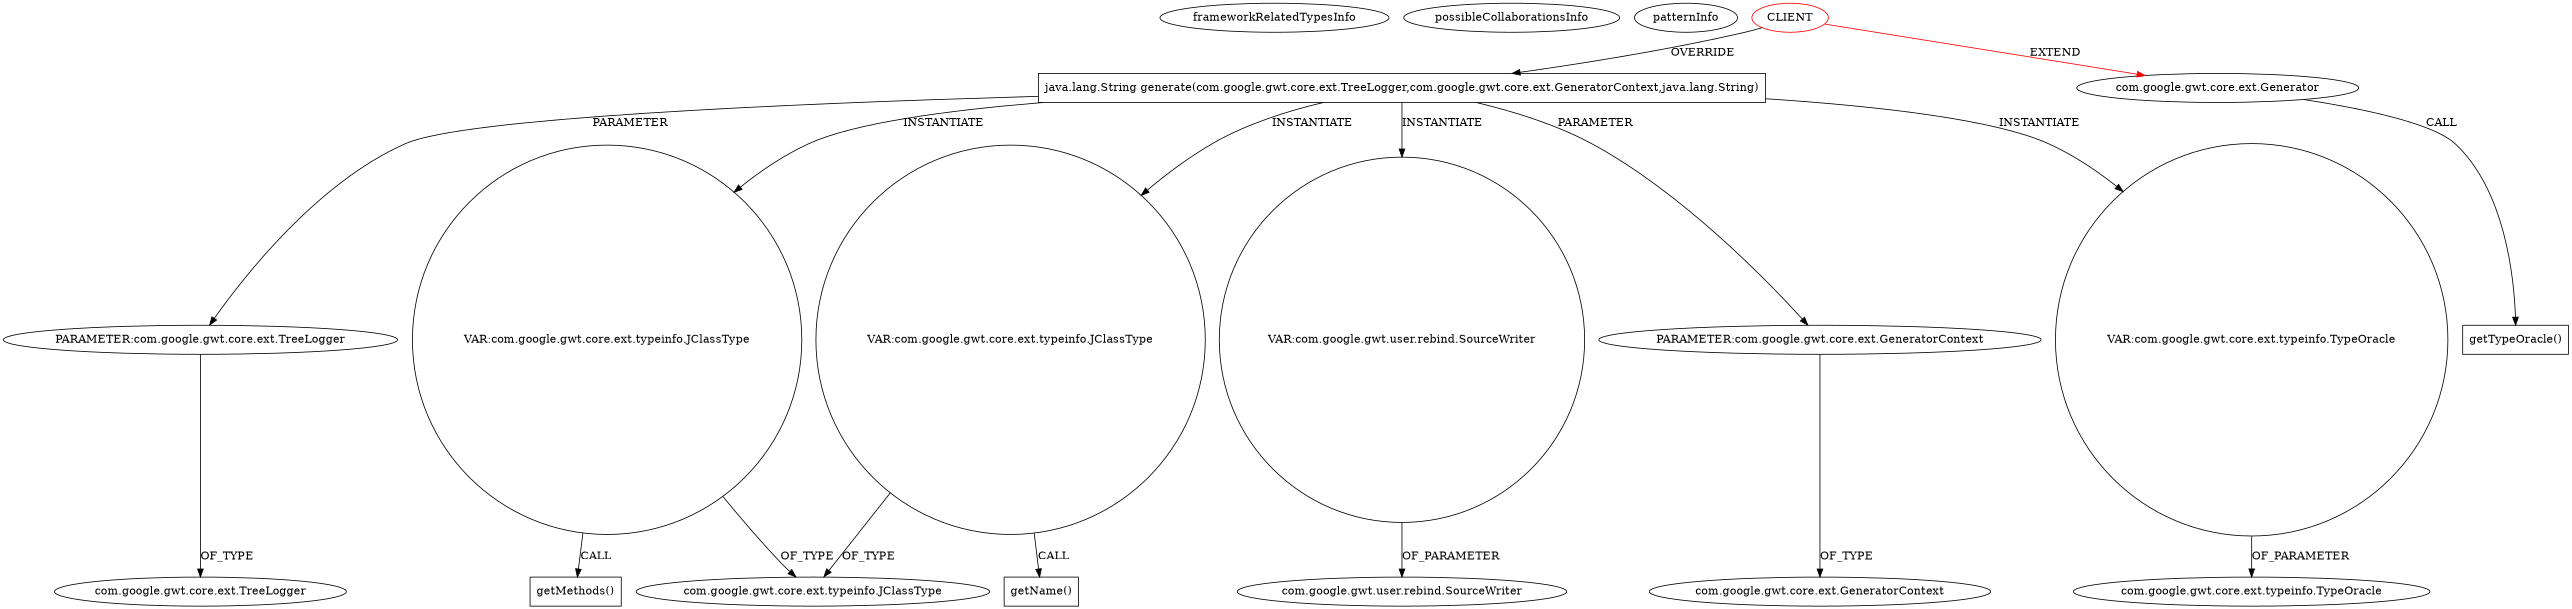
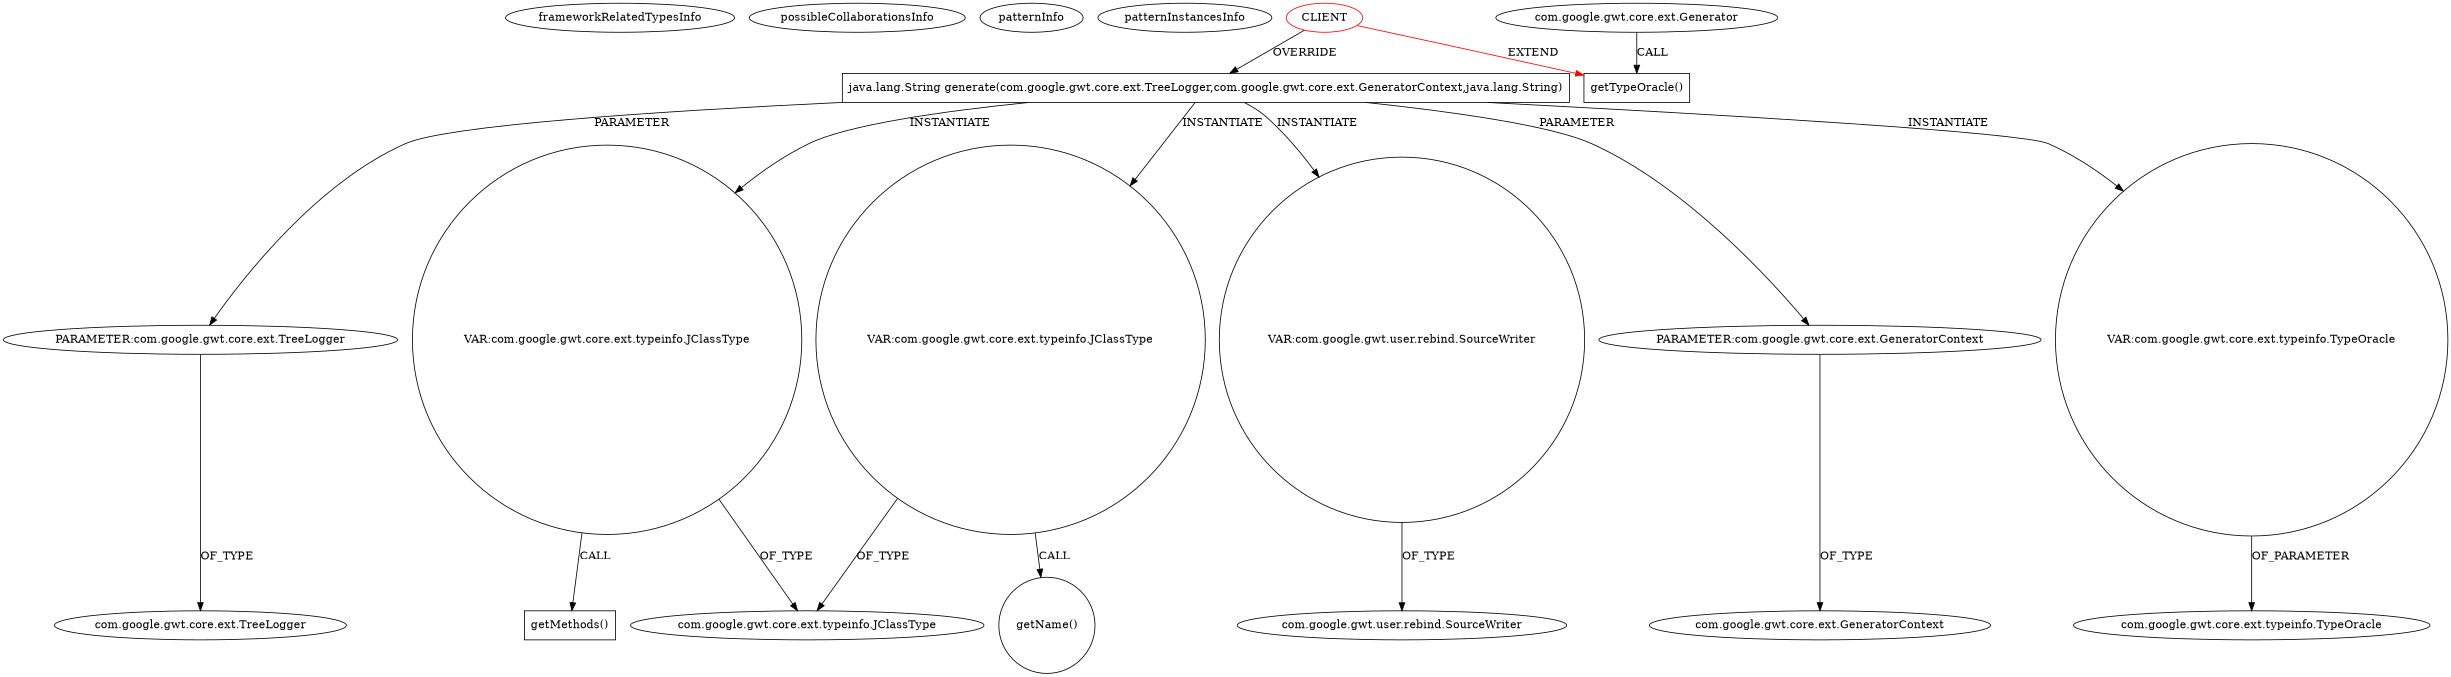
none -> (1185, 18)
(1981, 49) -> (1466, 49)
(1451, 557) -> (1429, 557)
(1041, 592) -> (1047, 625)
